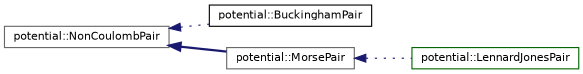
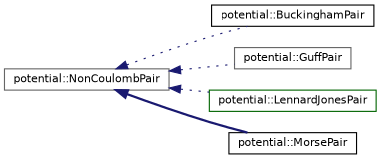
(290, 58) -> (293, 143)
none -> (293, 58)
(389, 58) -> (195, 91)
